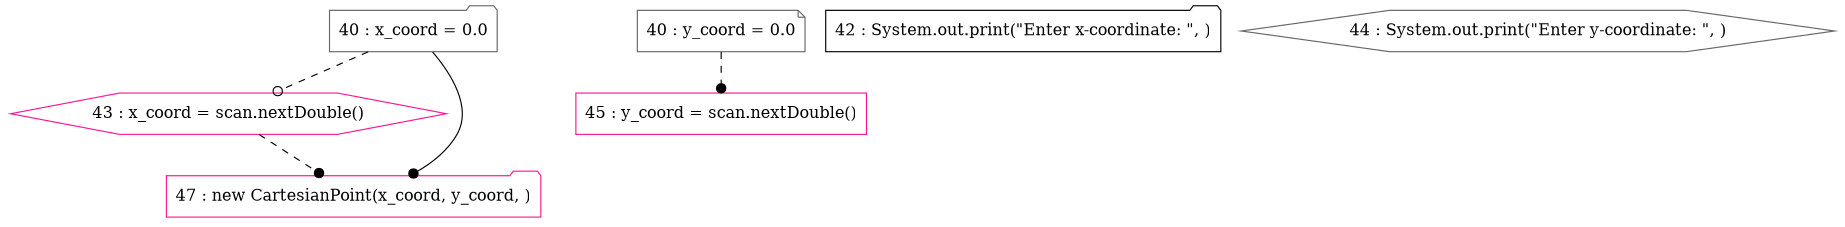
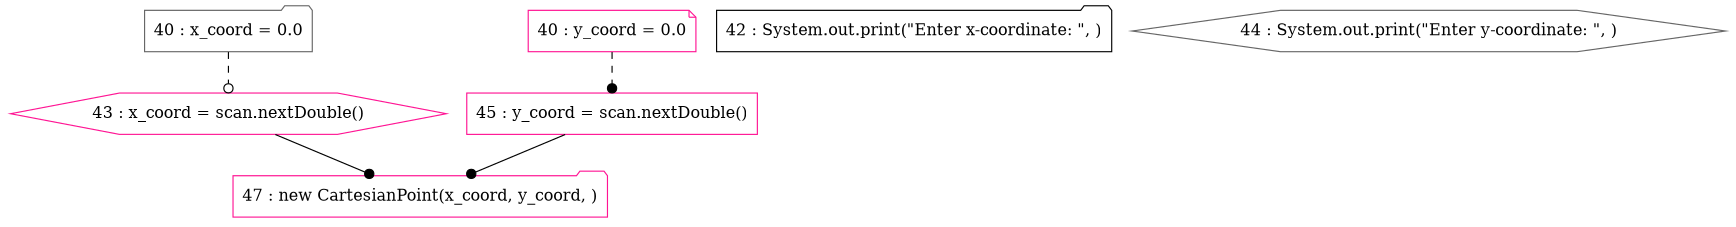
(721, 31) -> (612, 31)
(462, 117) -> (520, 153)
(287, 152) -> (320, 153)
